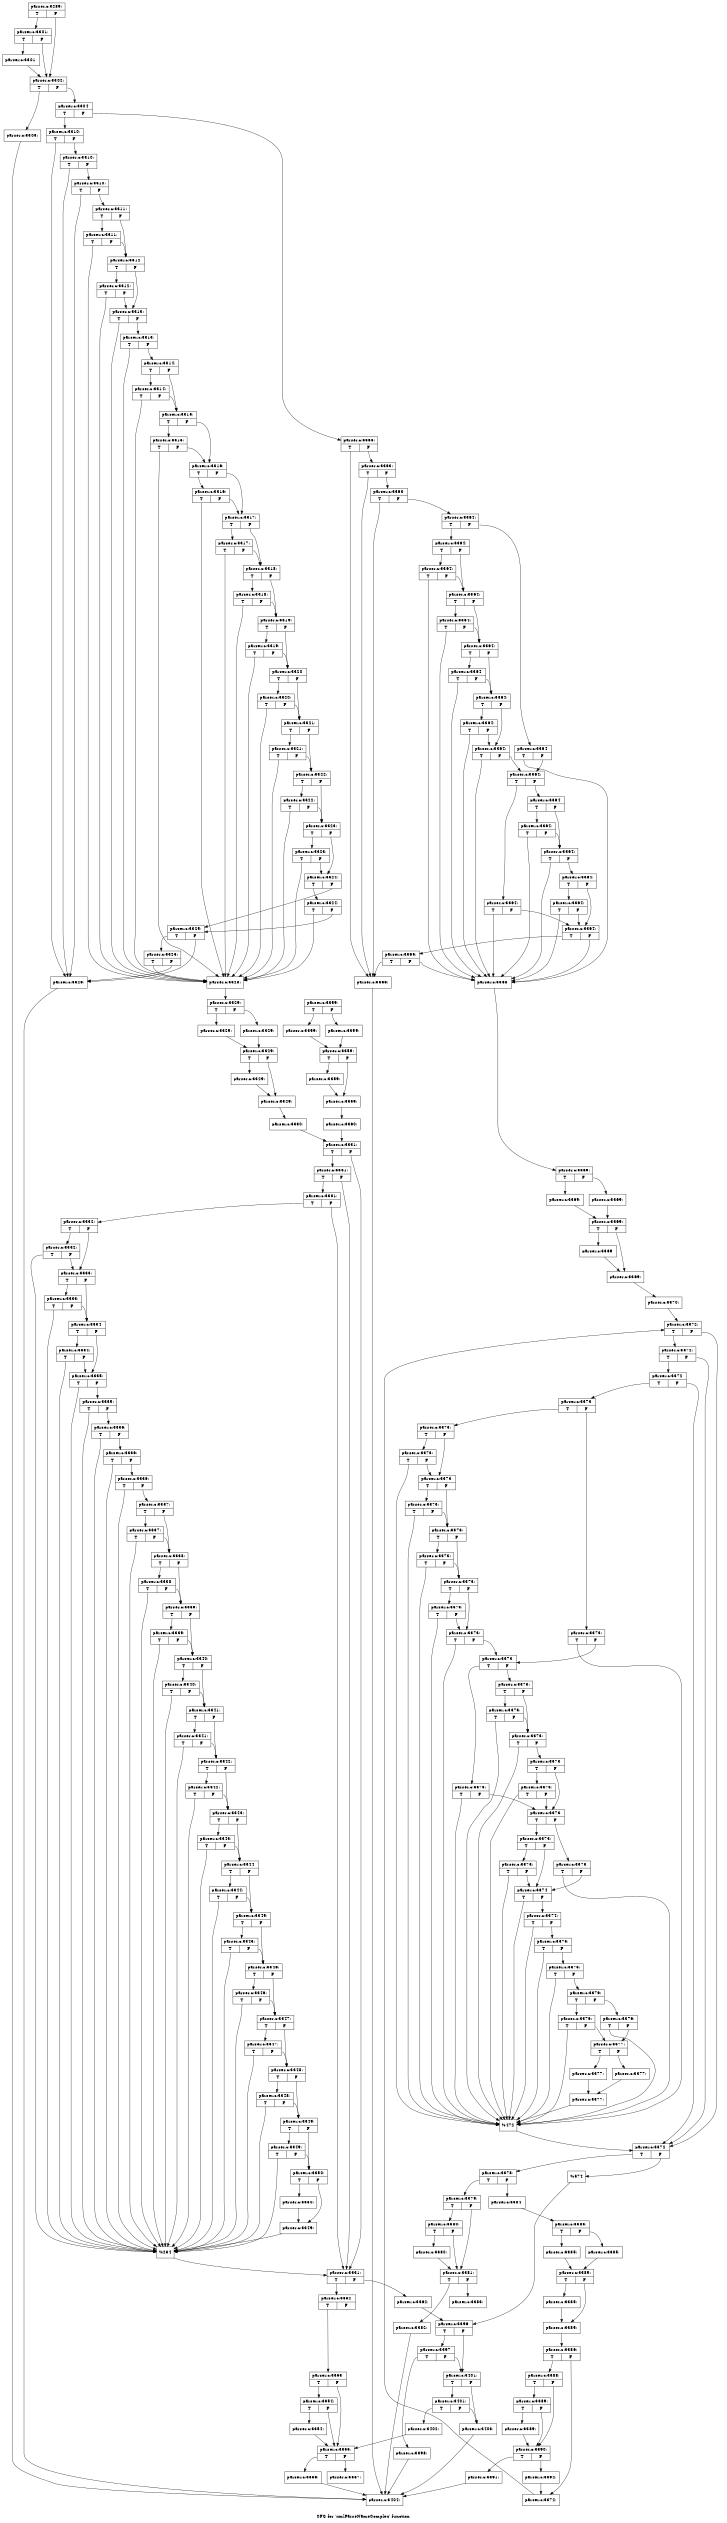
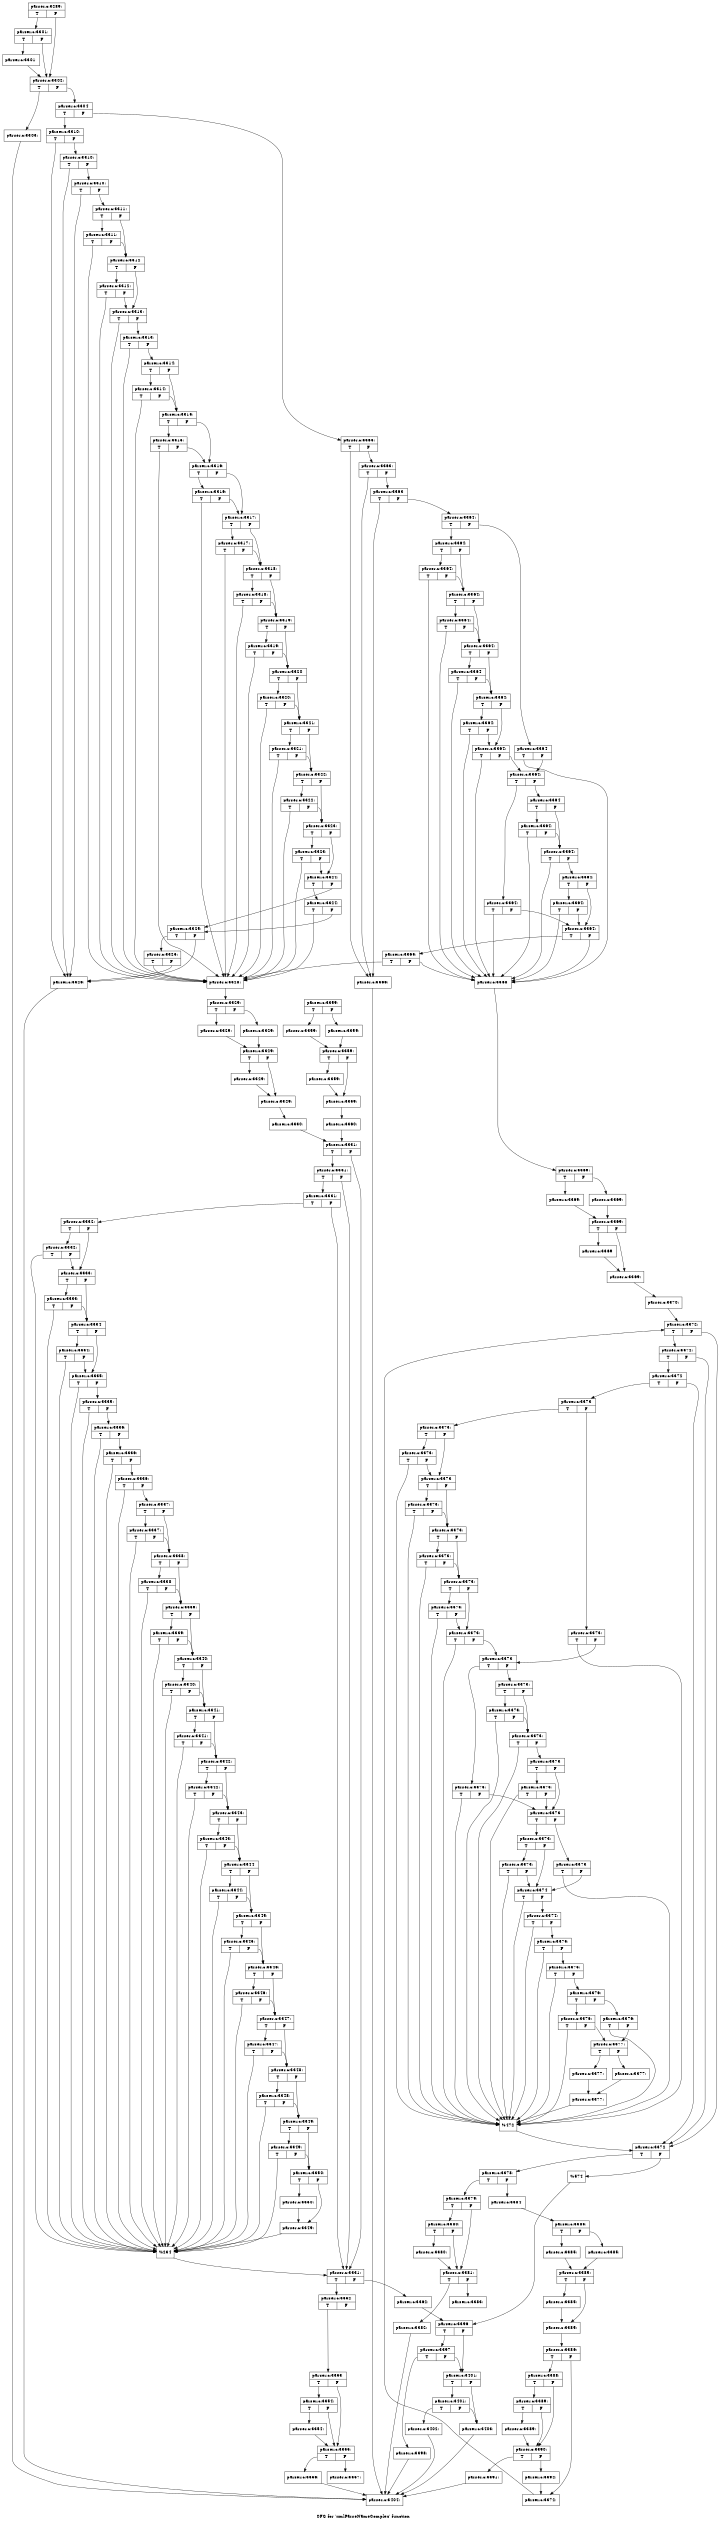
(377, 967) -> (314, 967)
(382, 2441) -> (428, 2469)
